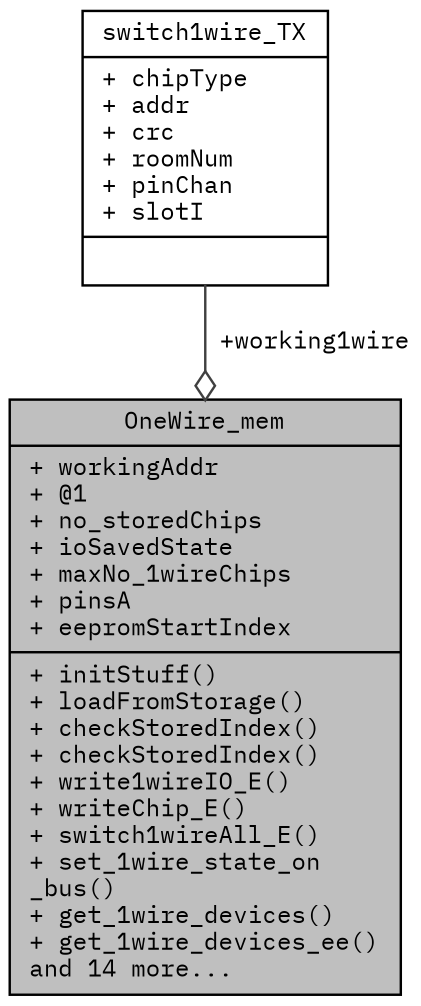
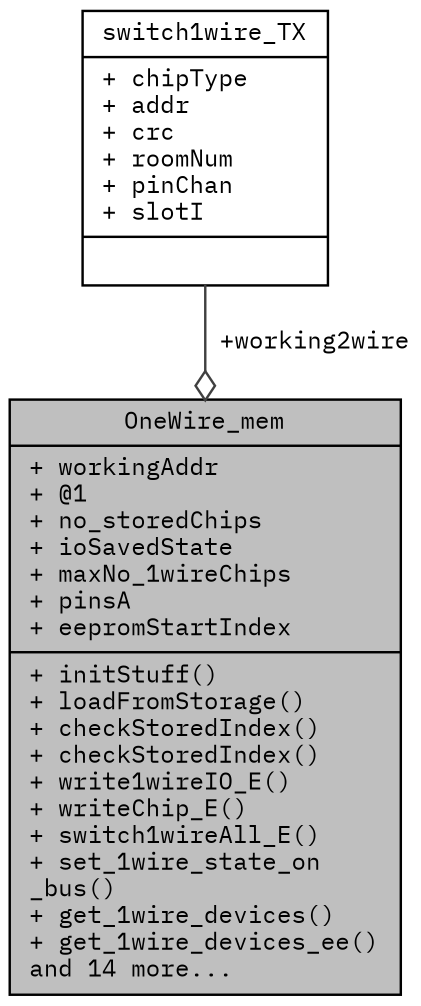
(309, 343) -> (309, 343)
